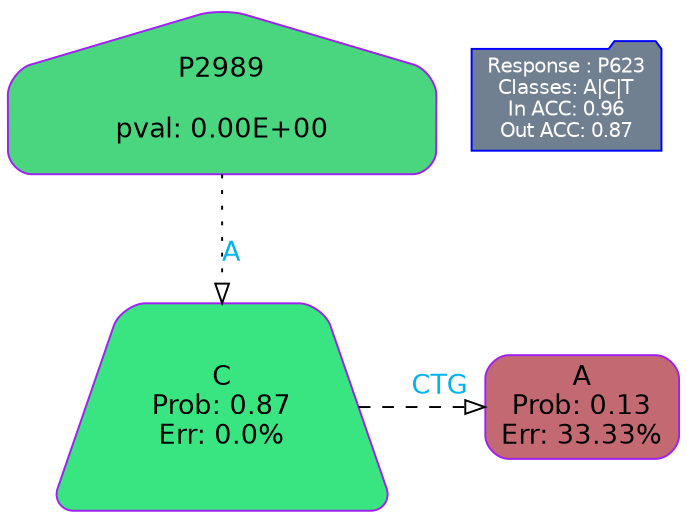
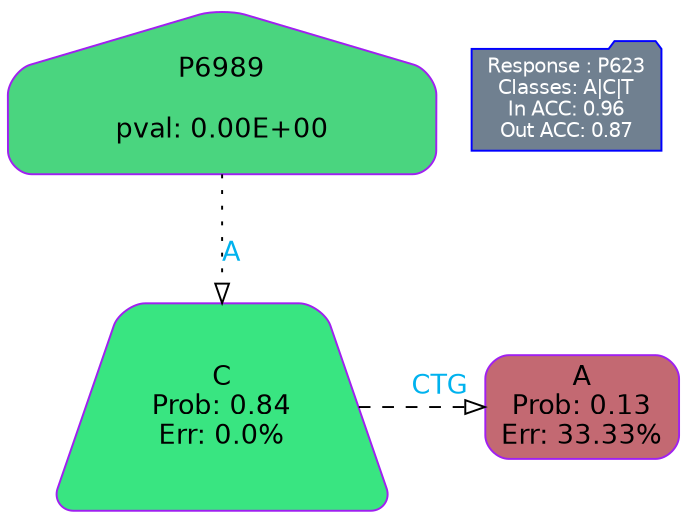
(222, 100) -> (222, 100)
(222, 407) -> (222, 407)
